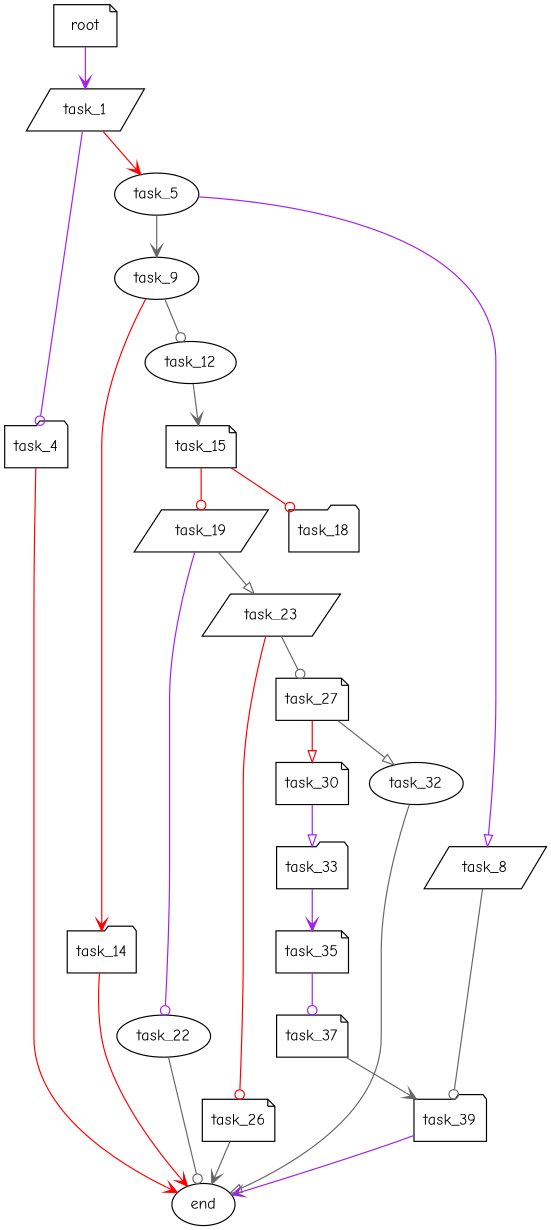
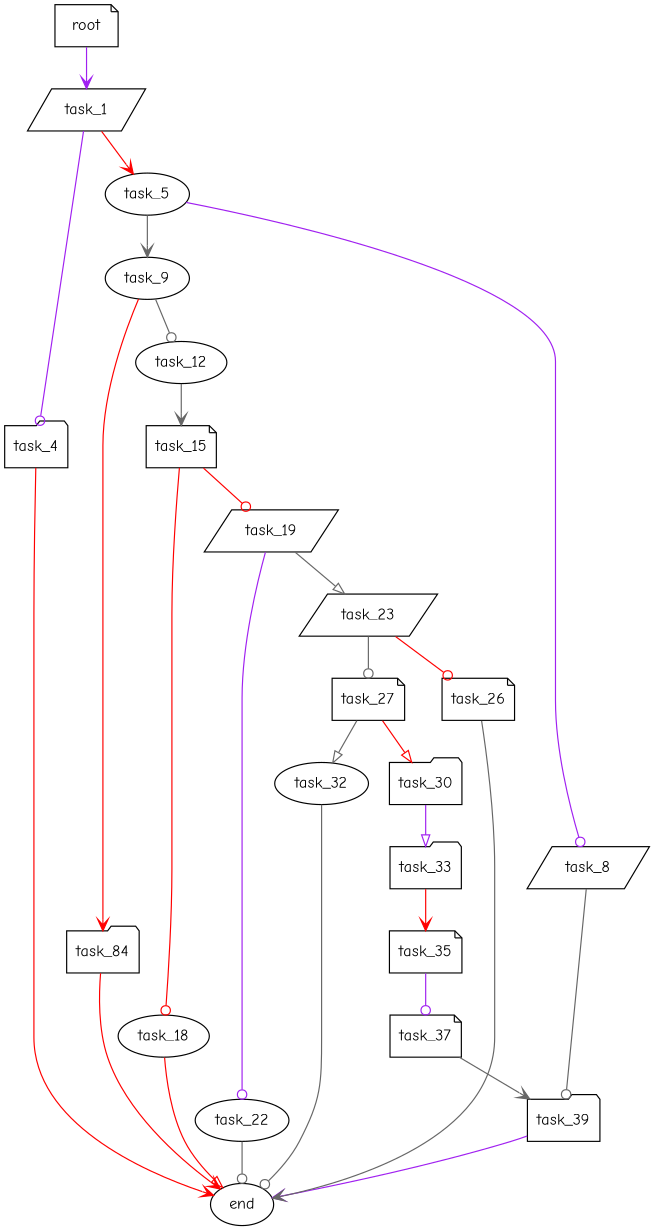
(496, 413) -> (555, 393)
(324, 531) -> (164, 1036)
(312, 784) -> (426, 784)
(312, 904) -> (426, 904)
(102, 952) -> (103, 952)
(381, 1028) -> (322, 1000)
none -> (177, 1123)
